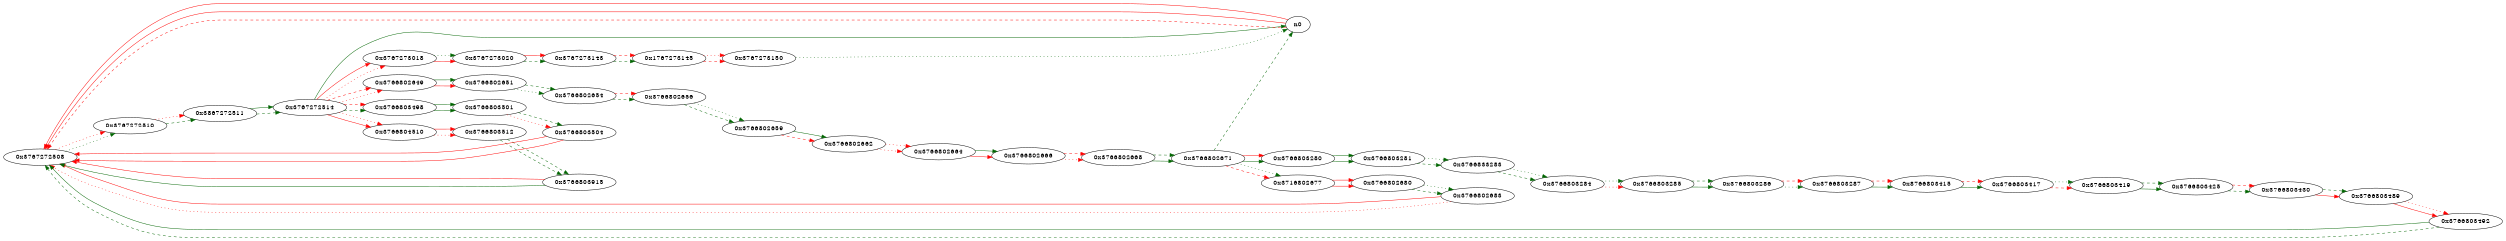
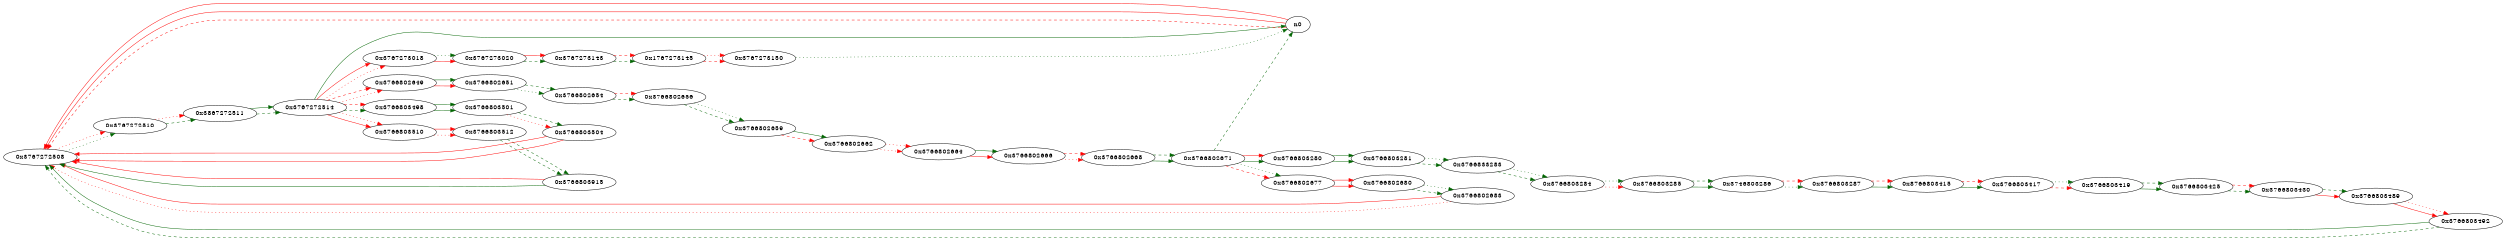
(400, 132) -> (400, 132)
(1298, 183) -> (1298, 183)
(1747, 184) -> (1747, 184)
